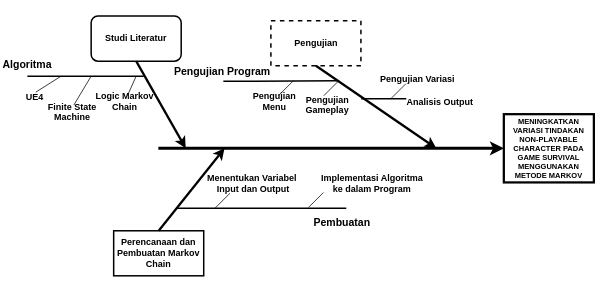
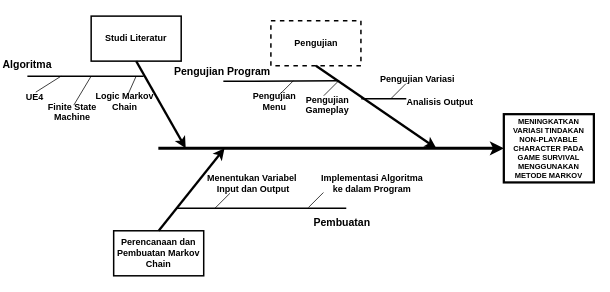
(136, 39) -> (136, 39)
